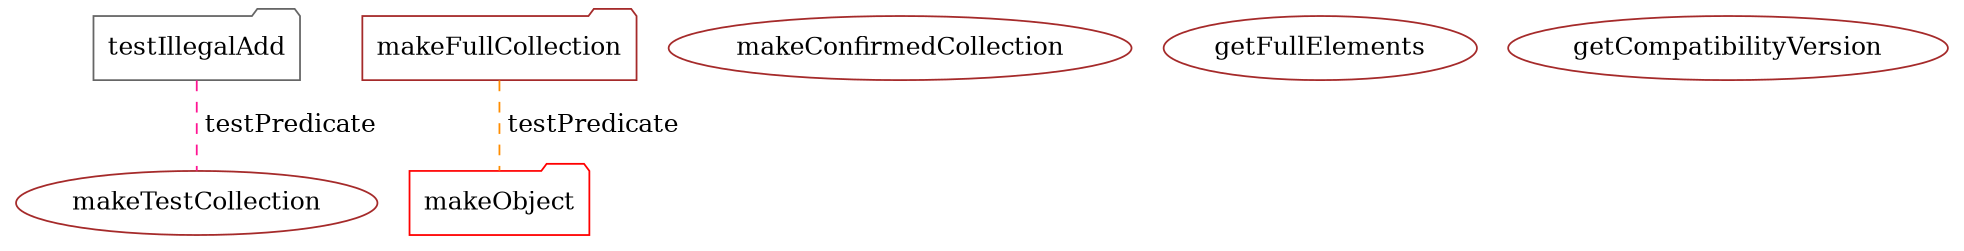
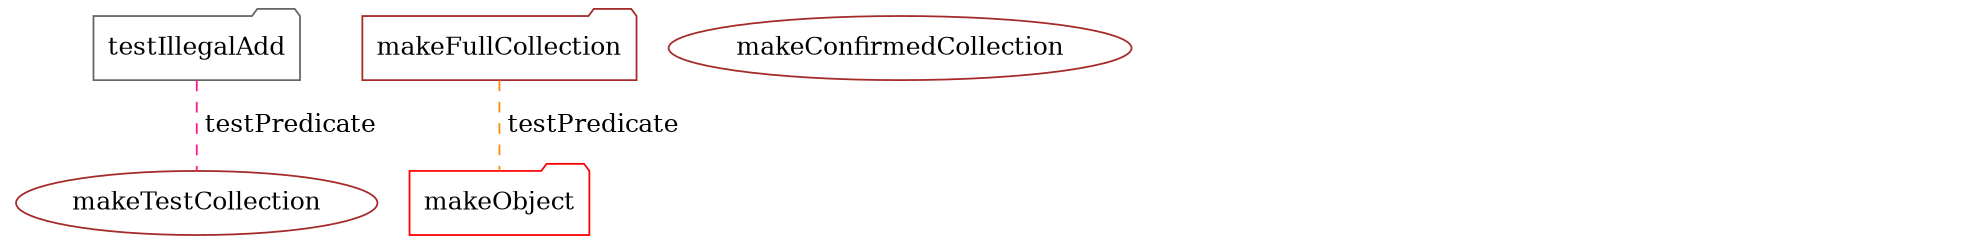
(1320, 48) -> none
(1728, 48) -> none
